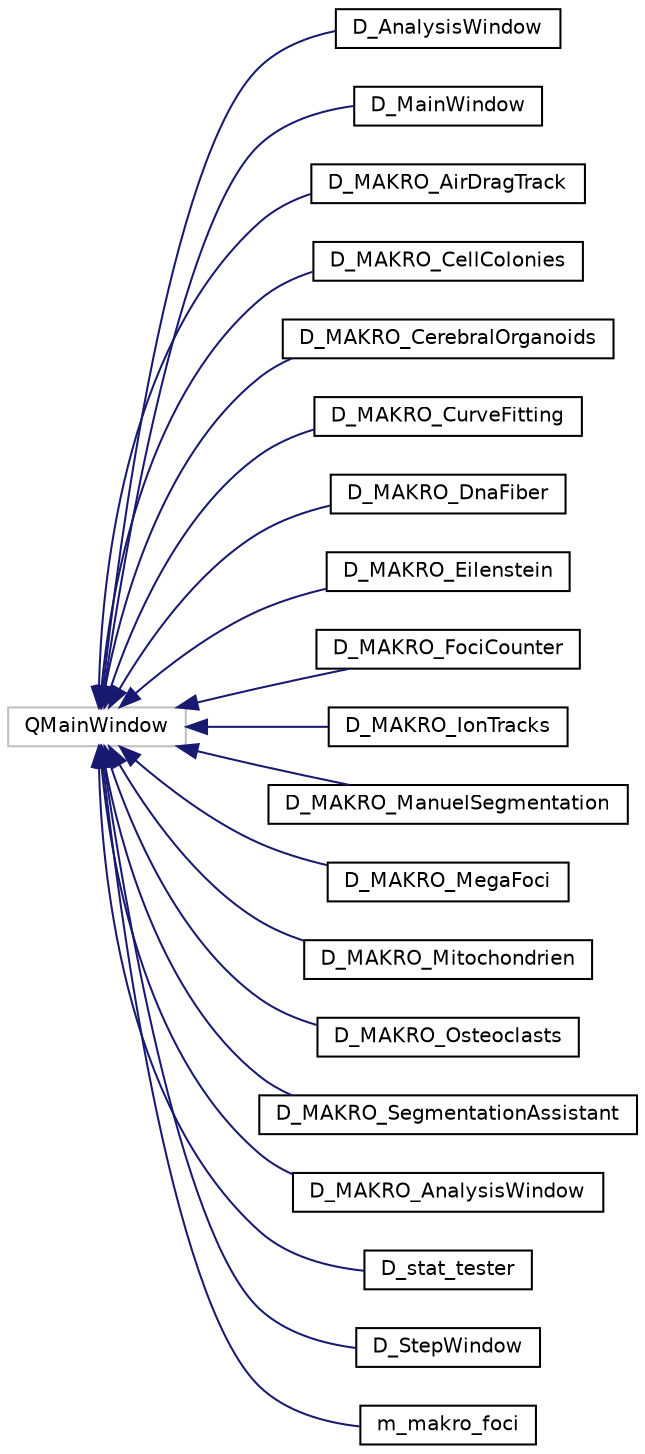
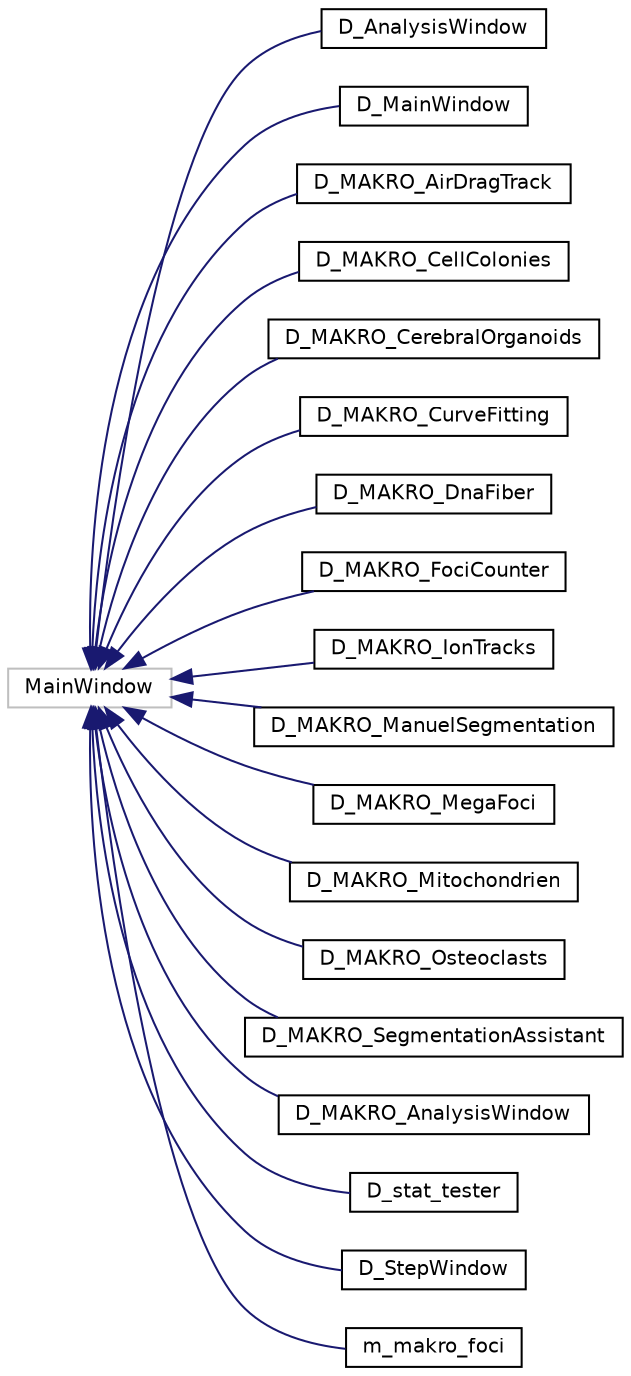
(448, 572) -> none
(97, 727) -> (90, 688)
